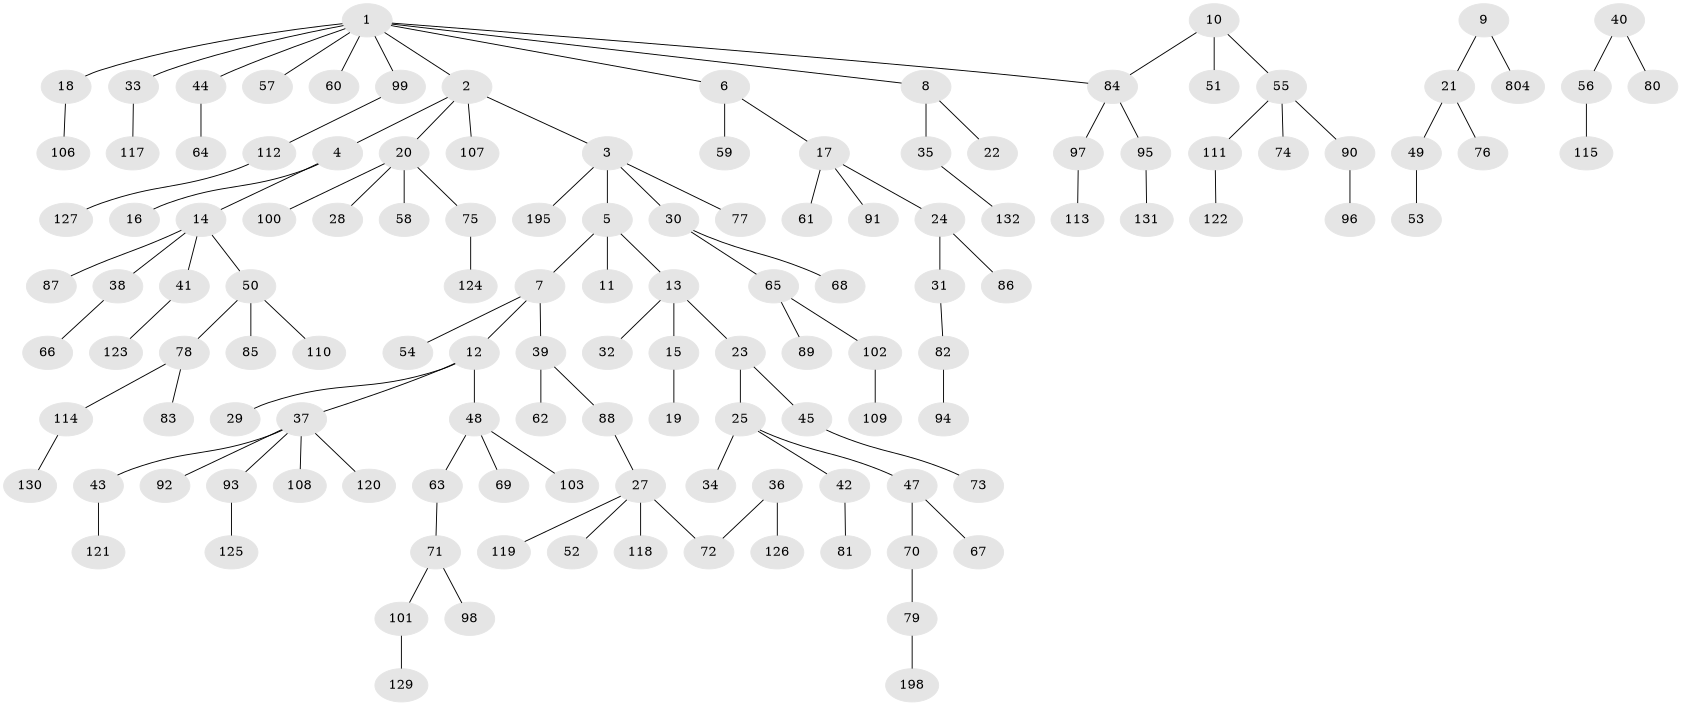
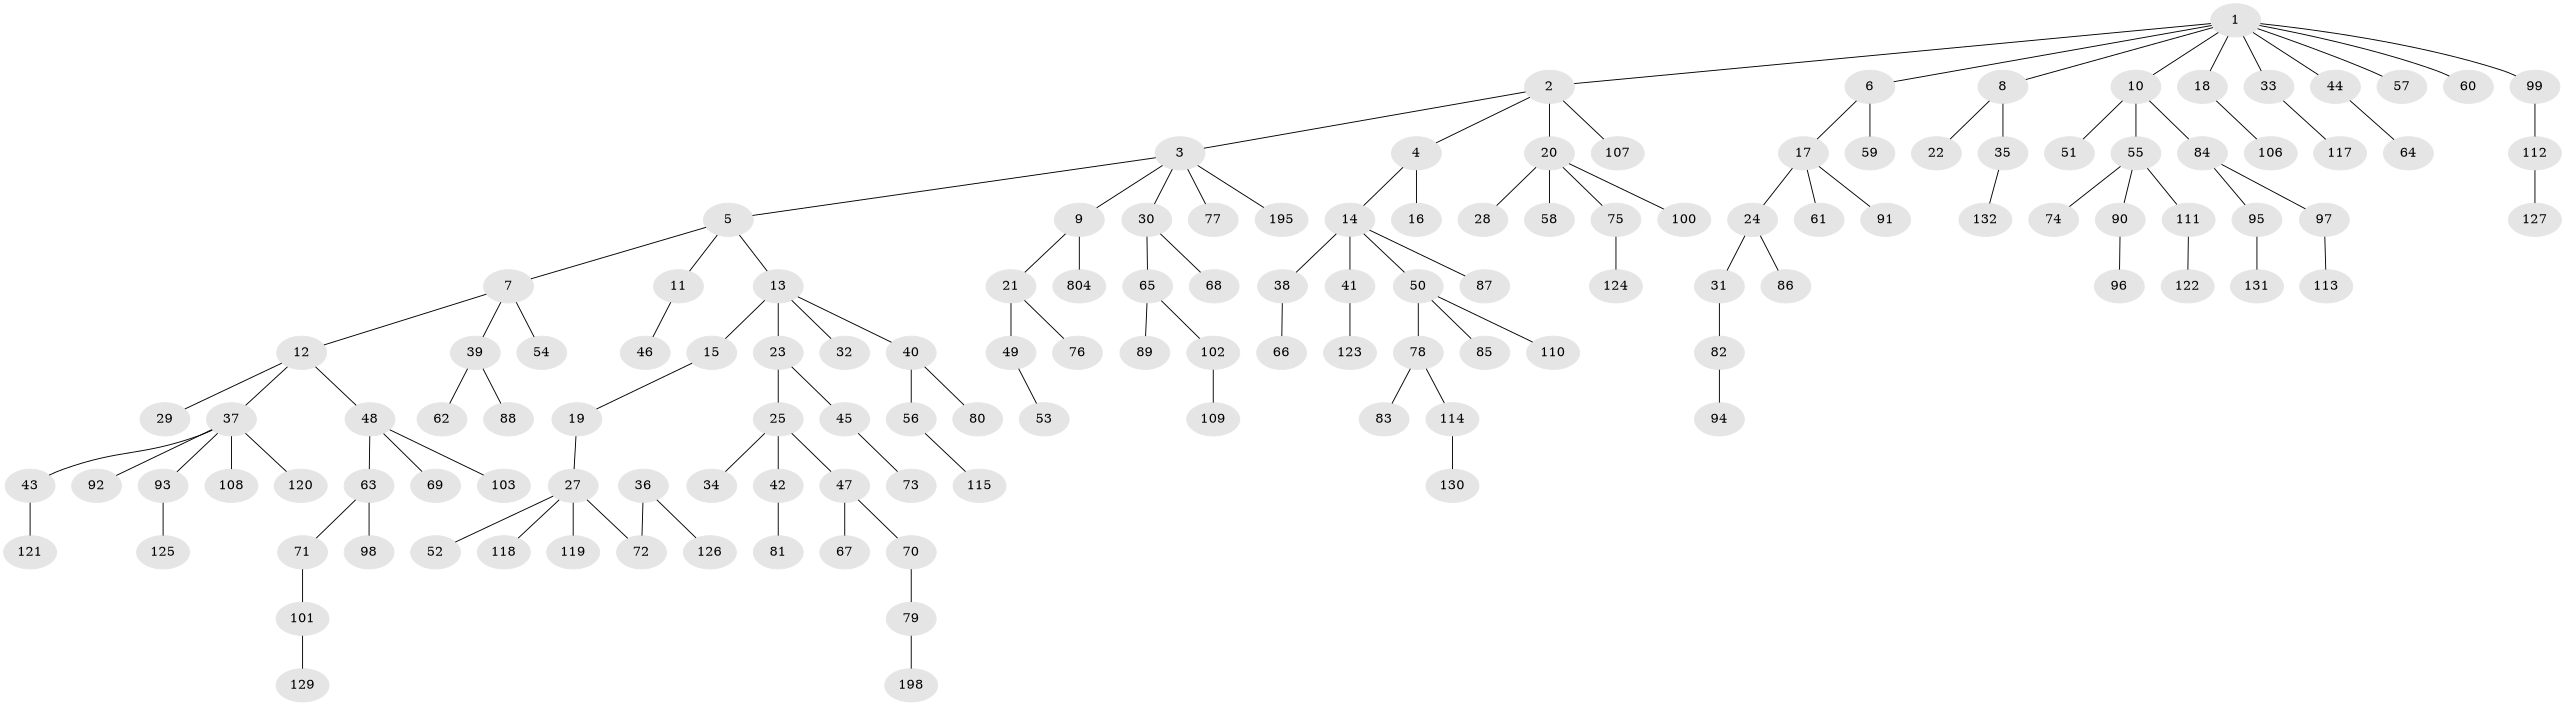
(740, 51) -> (2186, 54)
none -> (1130, 187)
none -> (845, 320)
none -> (645, 353)
(624, 453) -> (575, 453)
(453, 586) -> (369, 519)
